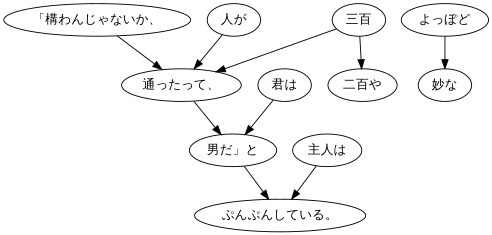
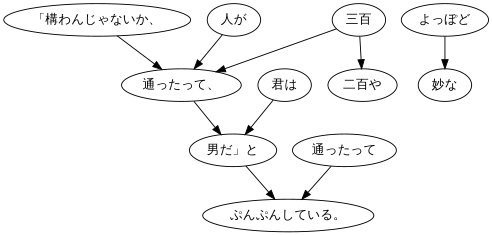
(327, 150) -> (344, 150)
